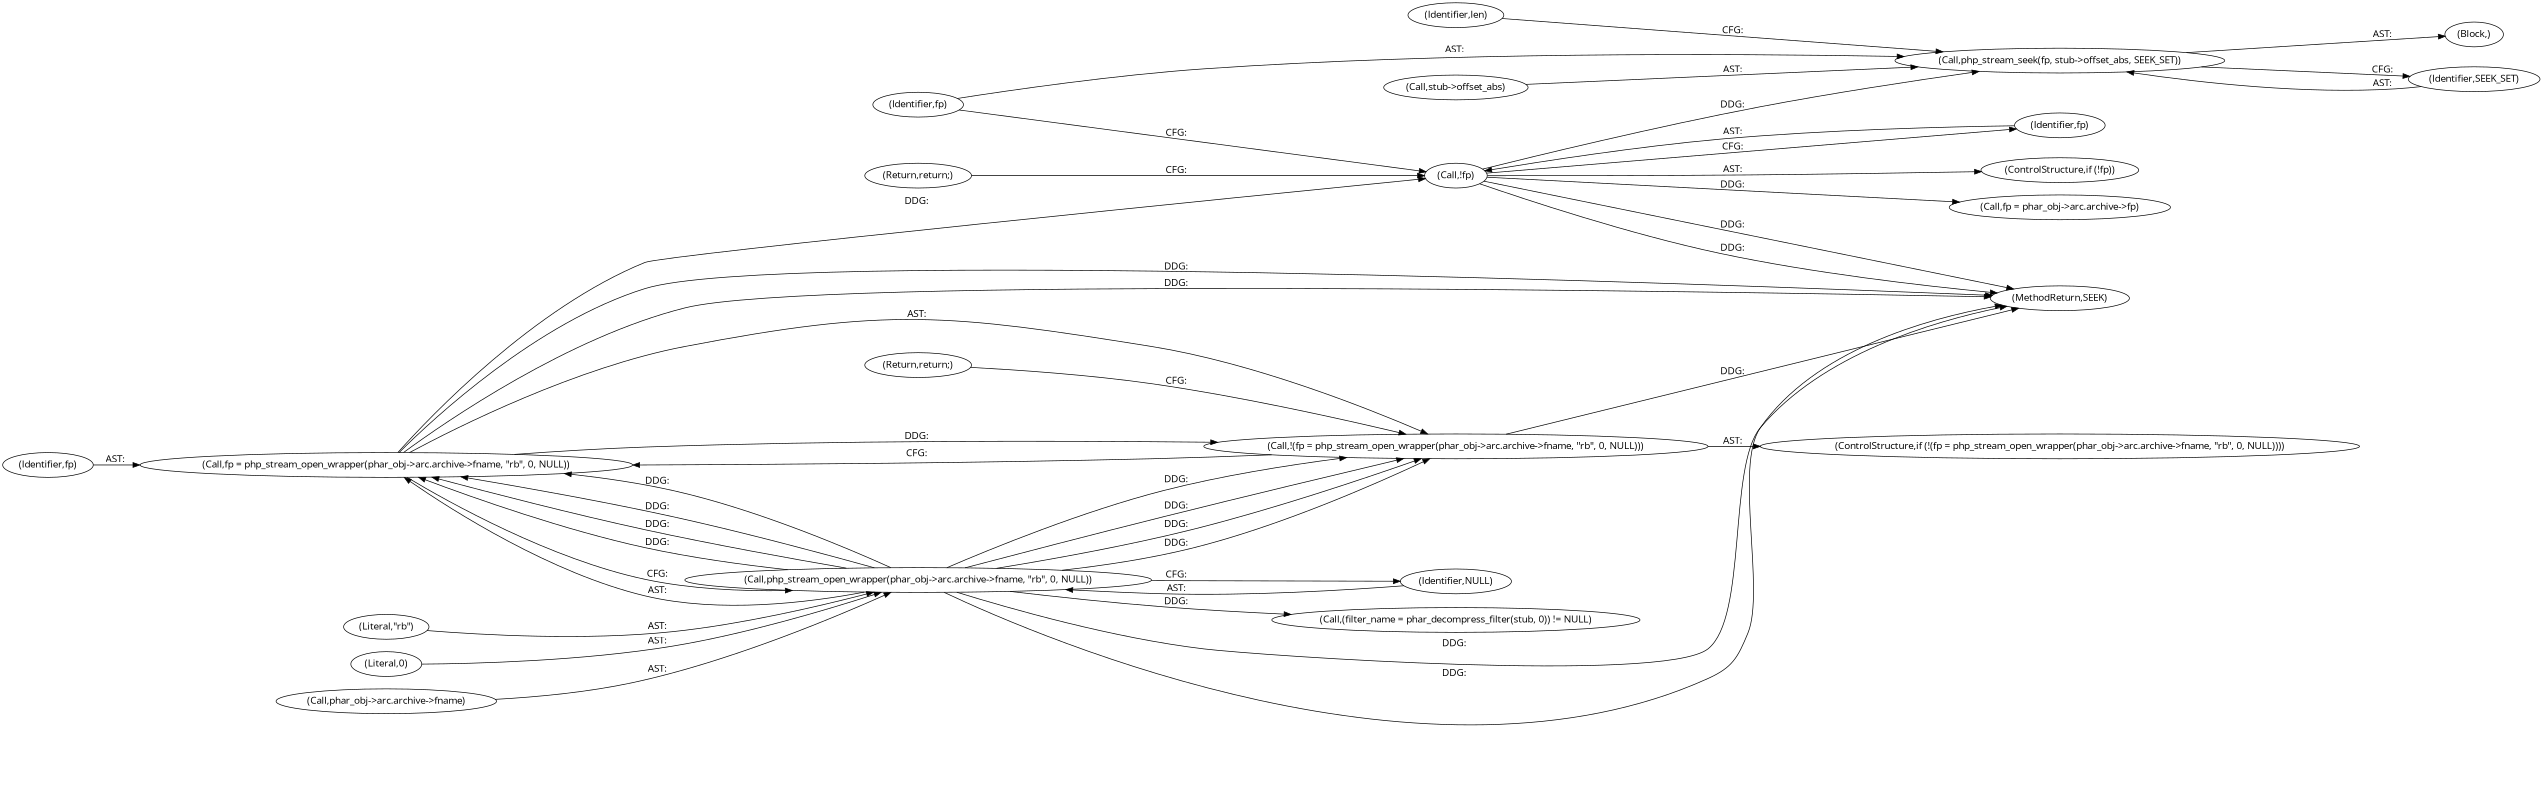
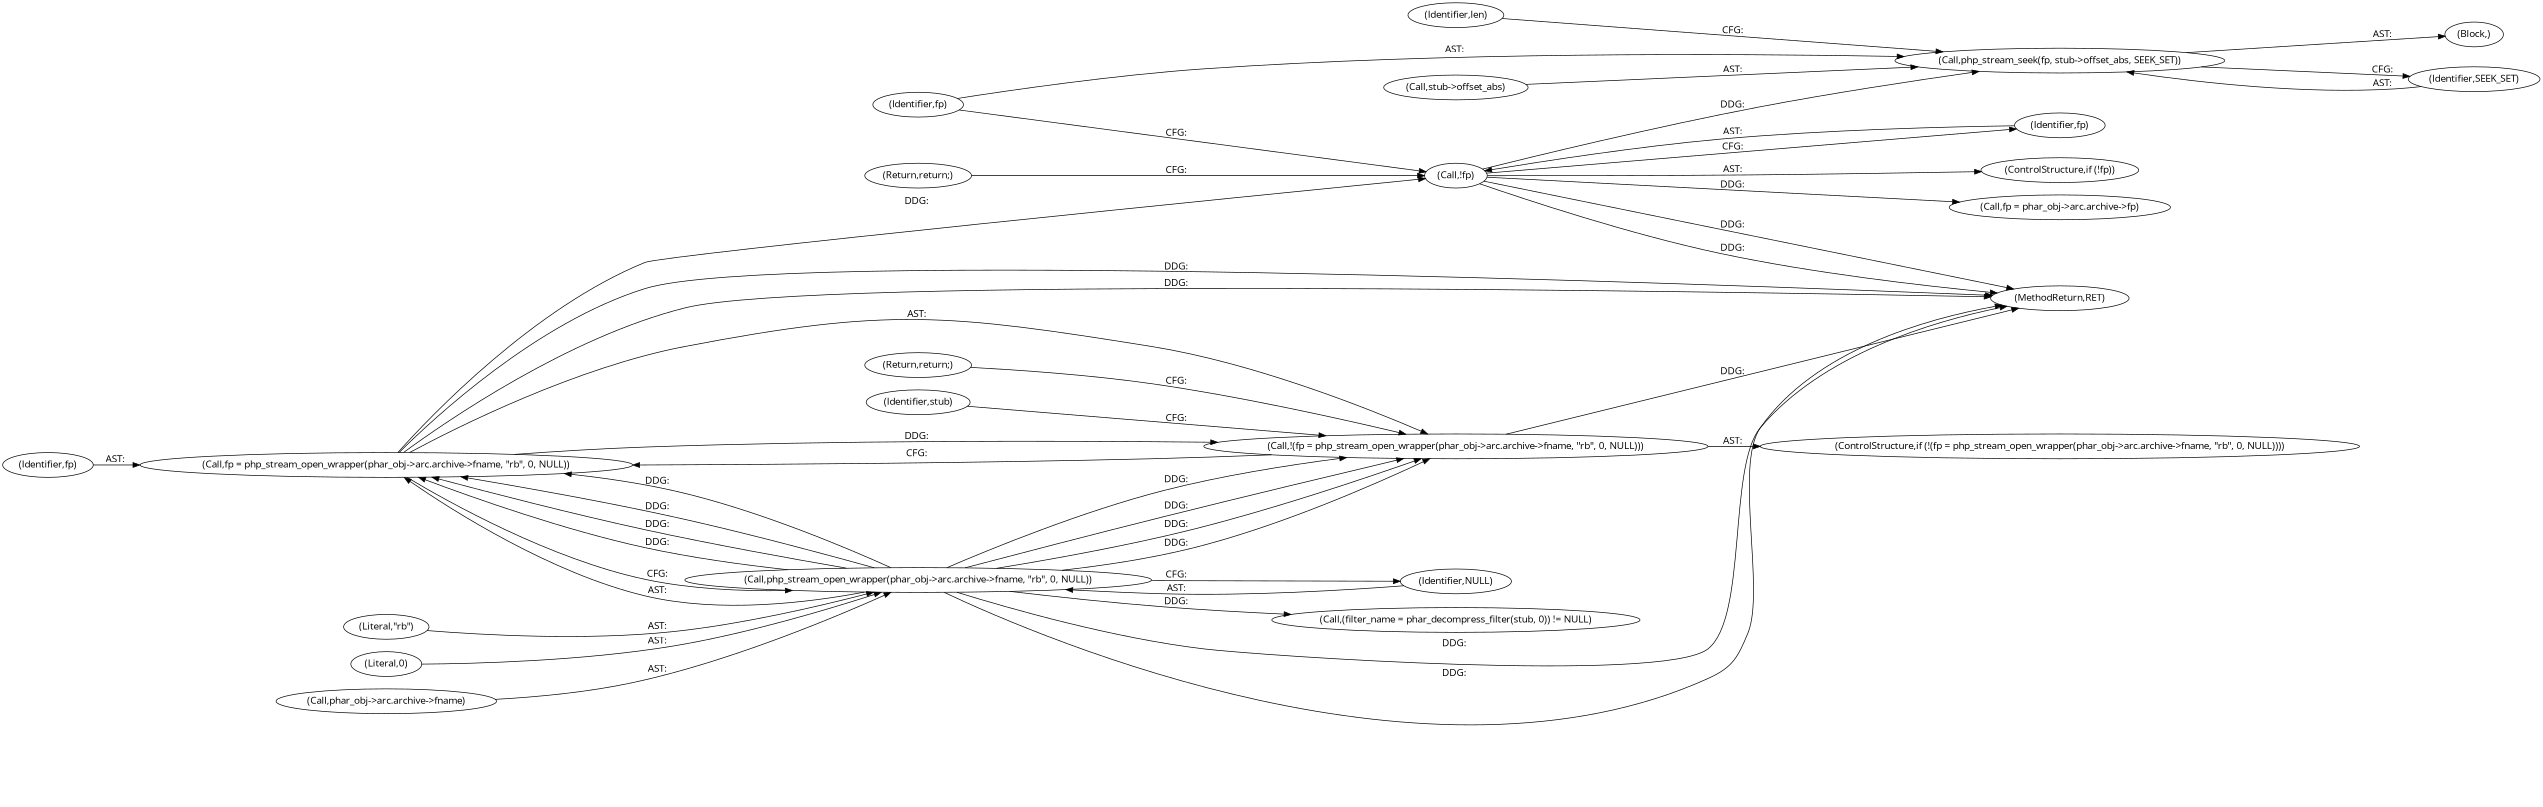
(2060, 298) -> (2060, 298)
none -> (918, 402)
